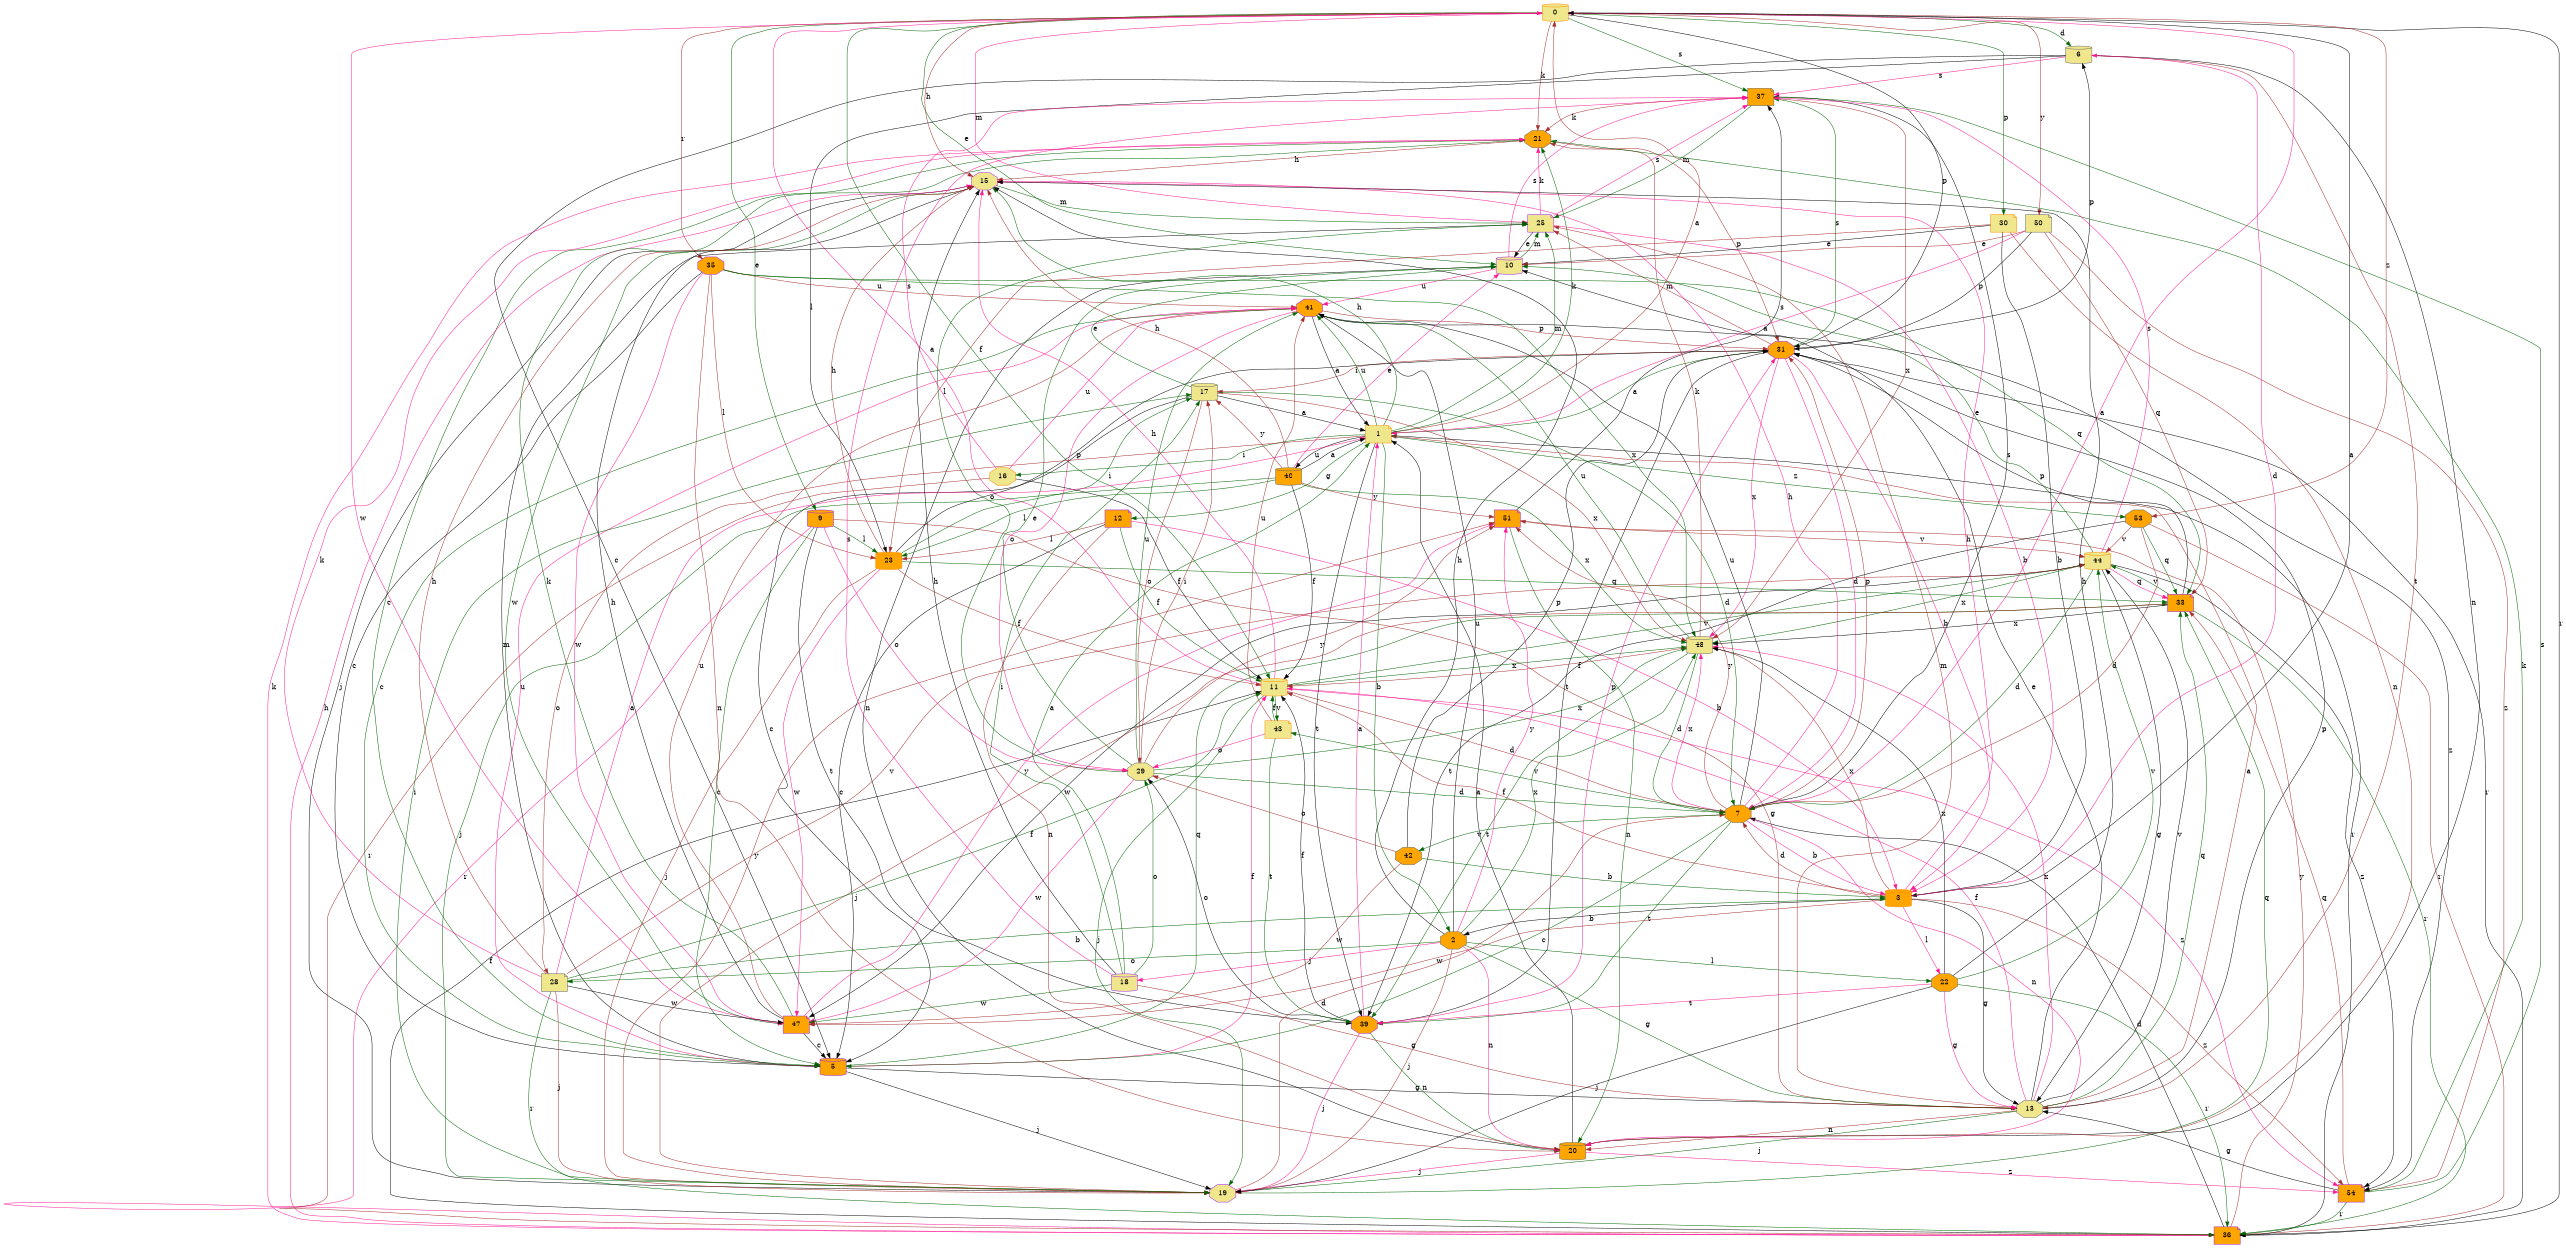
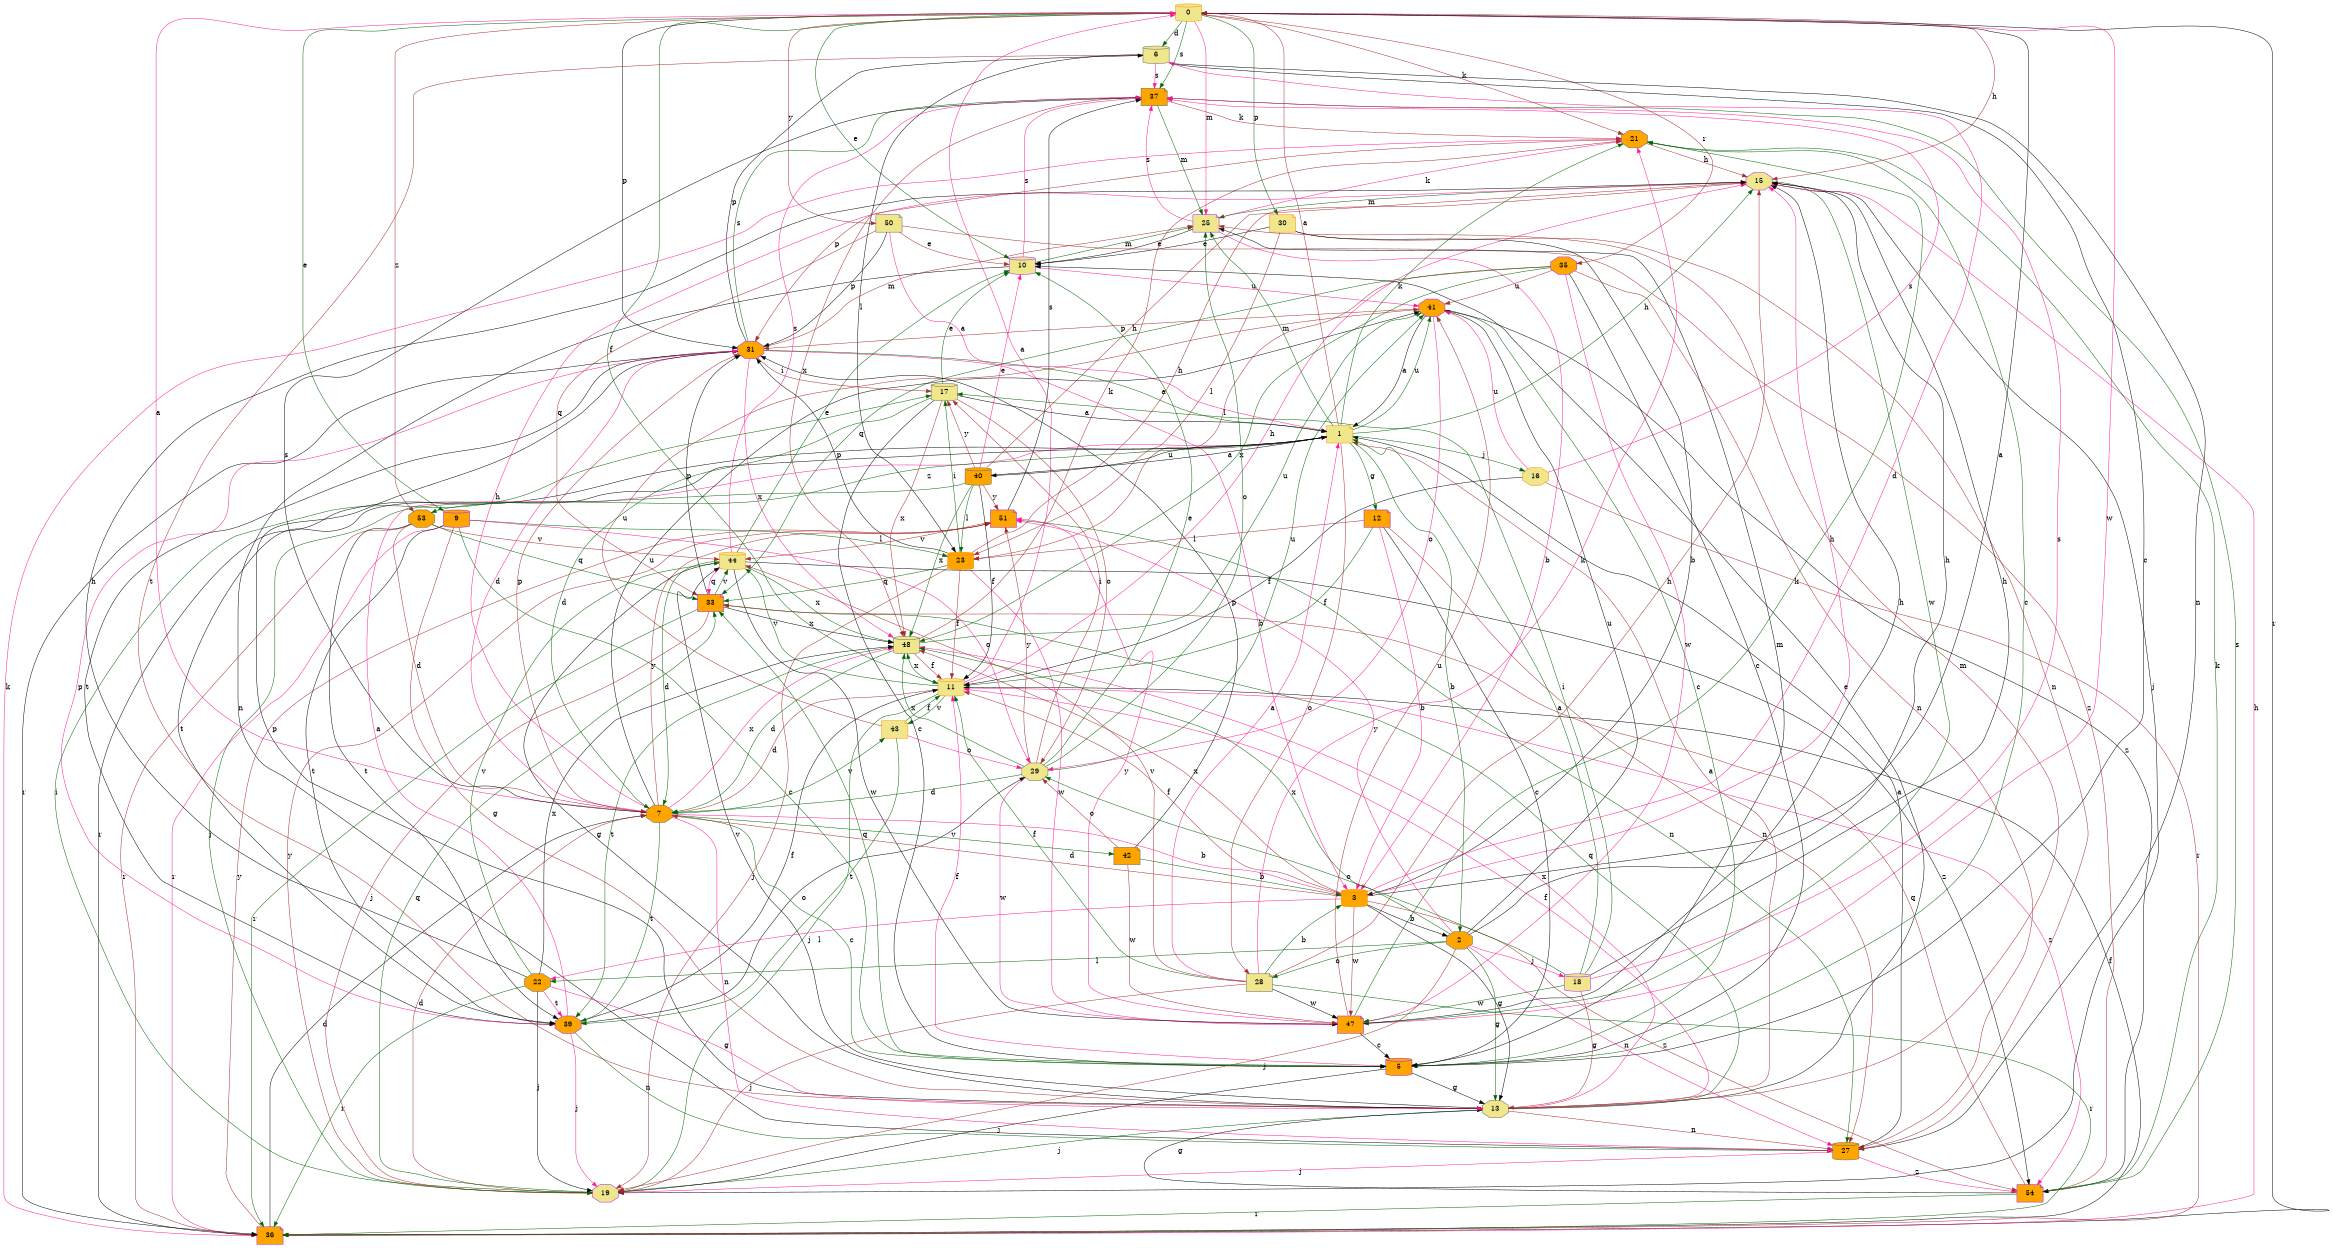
(1244, 455) -> (1484, 455)
(569, 553) -> none
(1408, 856) -> (1127, 856)
(1573, 1151) -> (1846, 1151)
